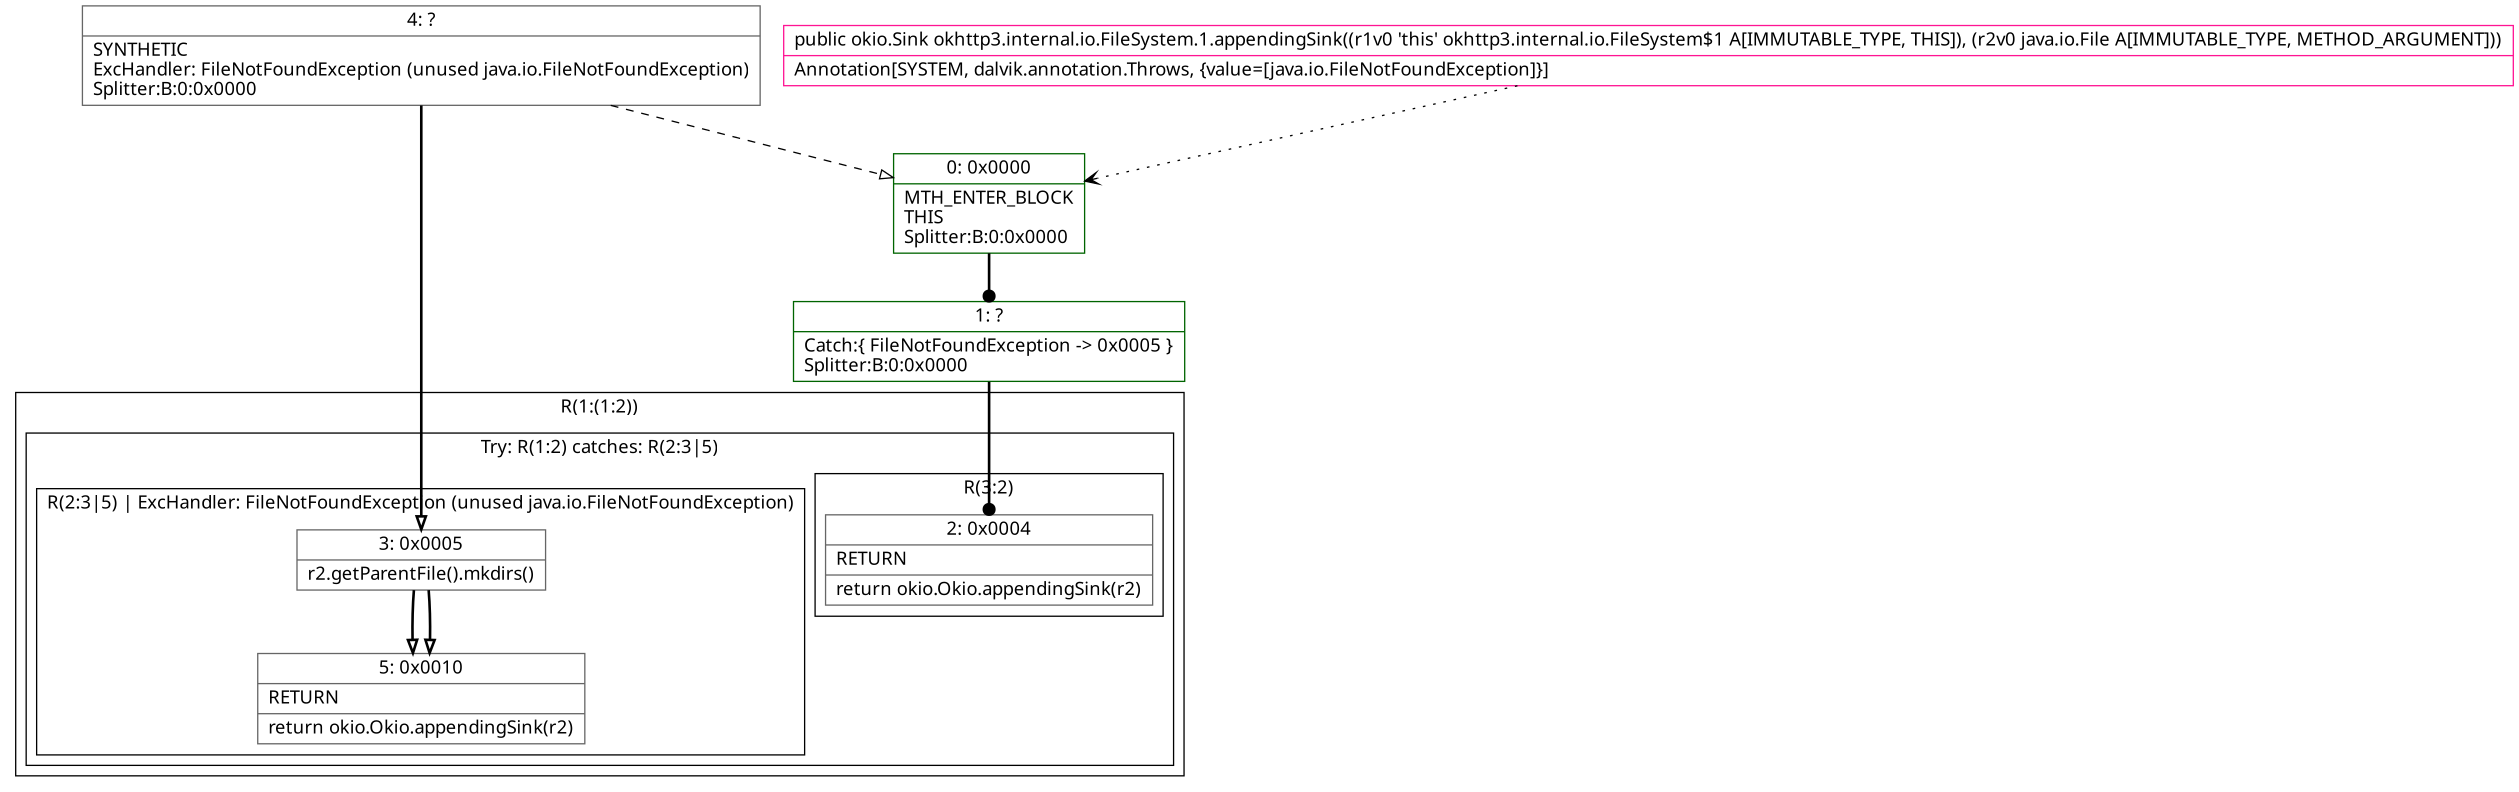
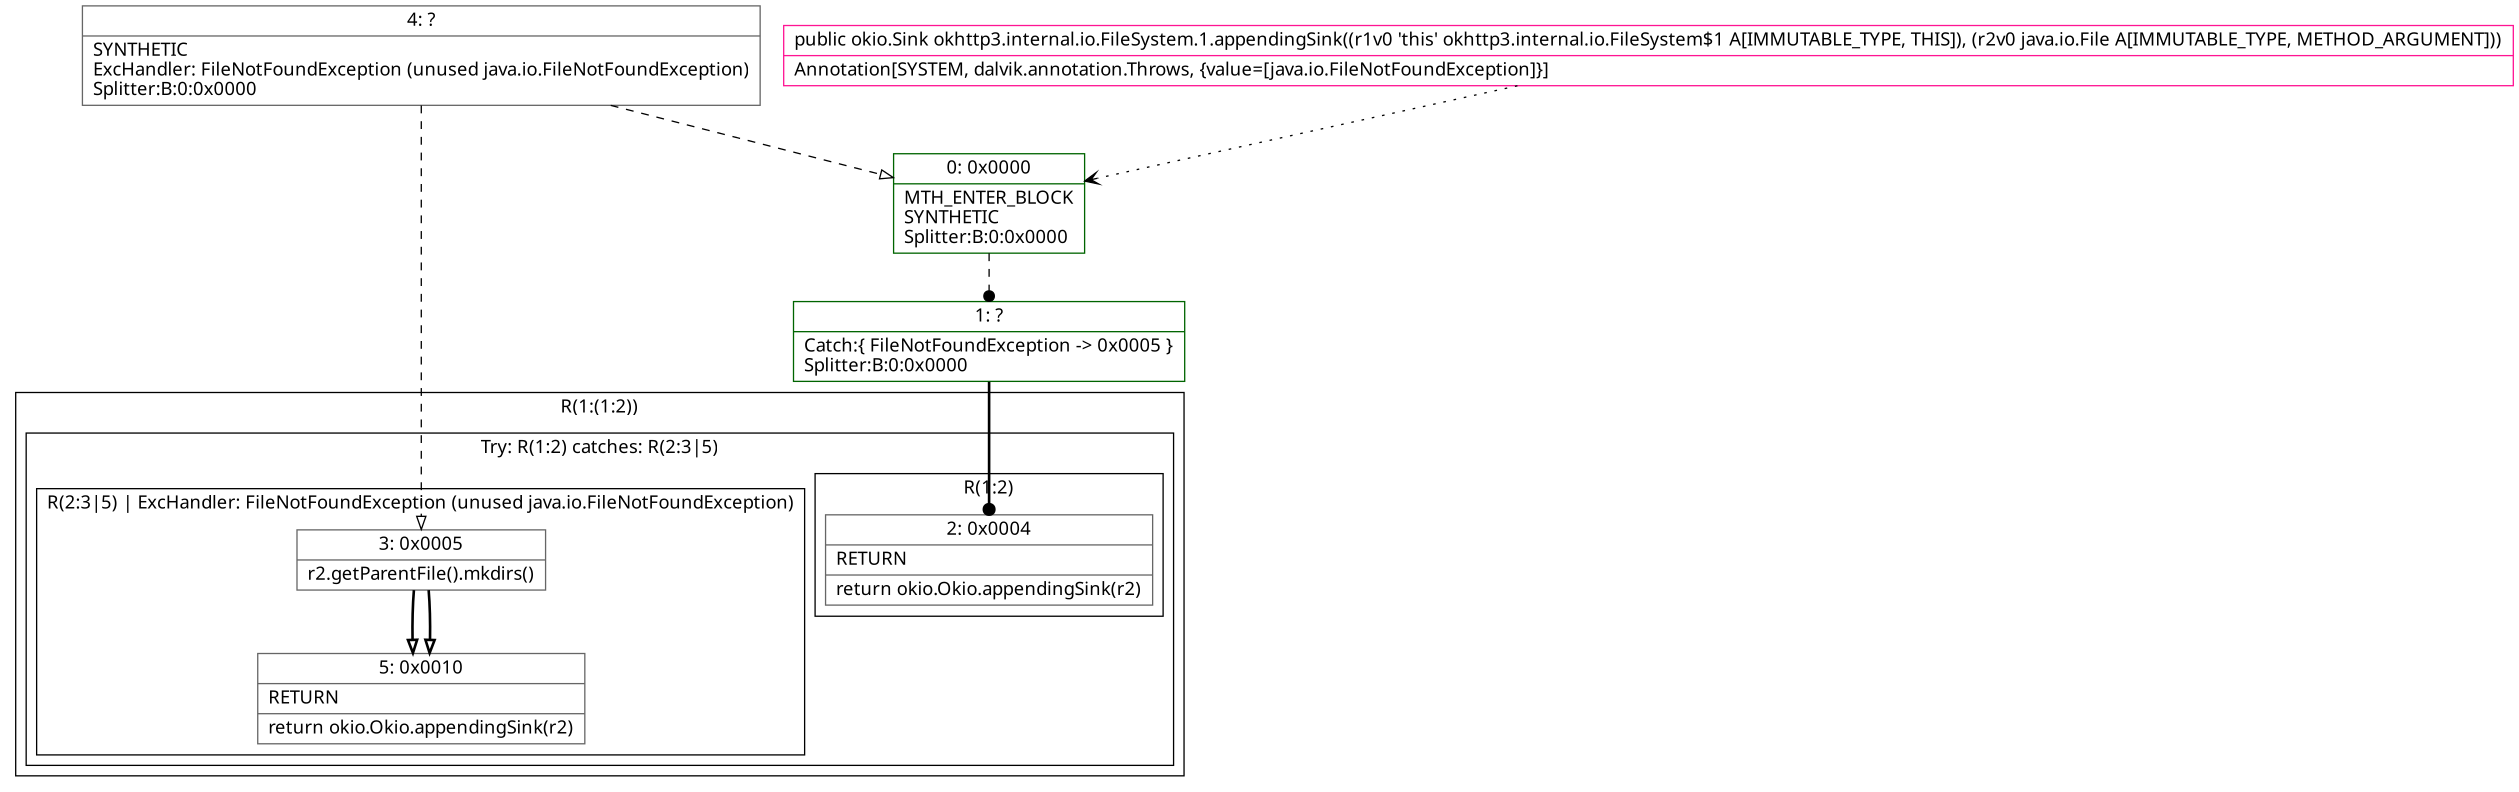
(924, 218) -> (952, 218)
(989, 272) -> (989, 272)
(421, 311) -> (421, 311)
(989, 489) -> (989, 489)
